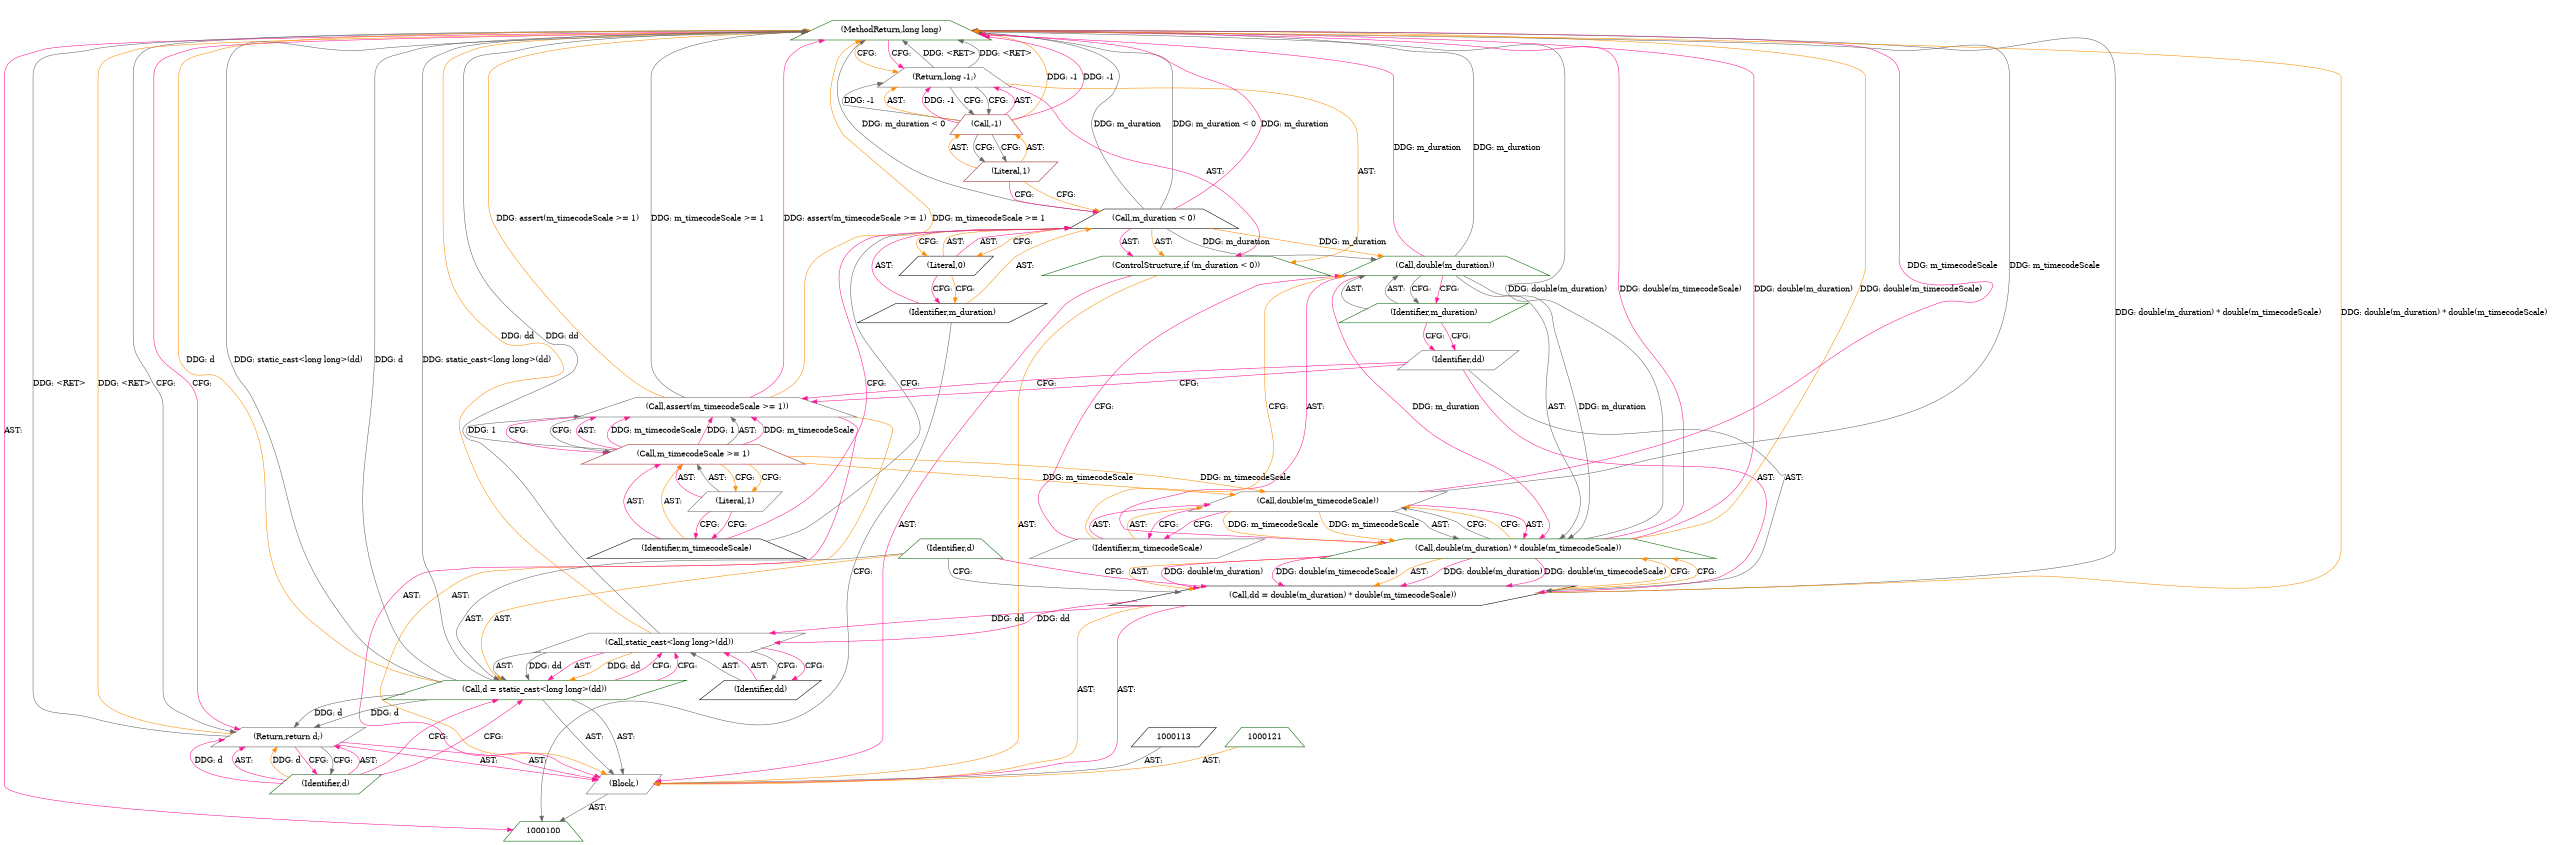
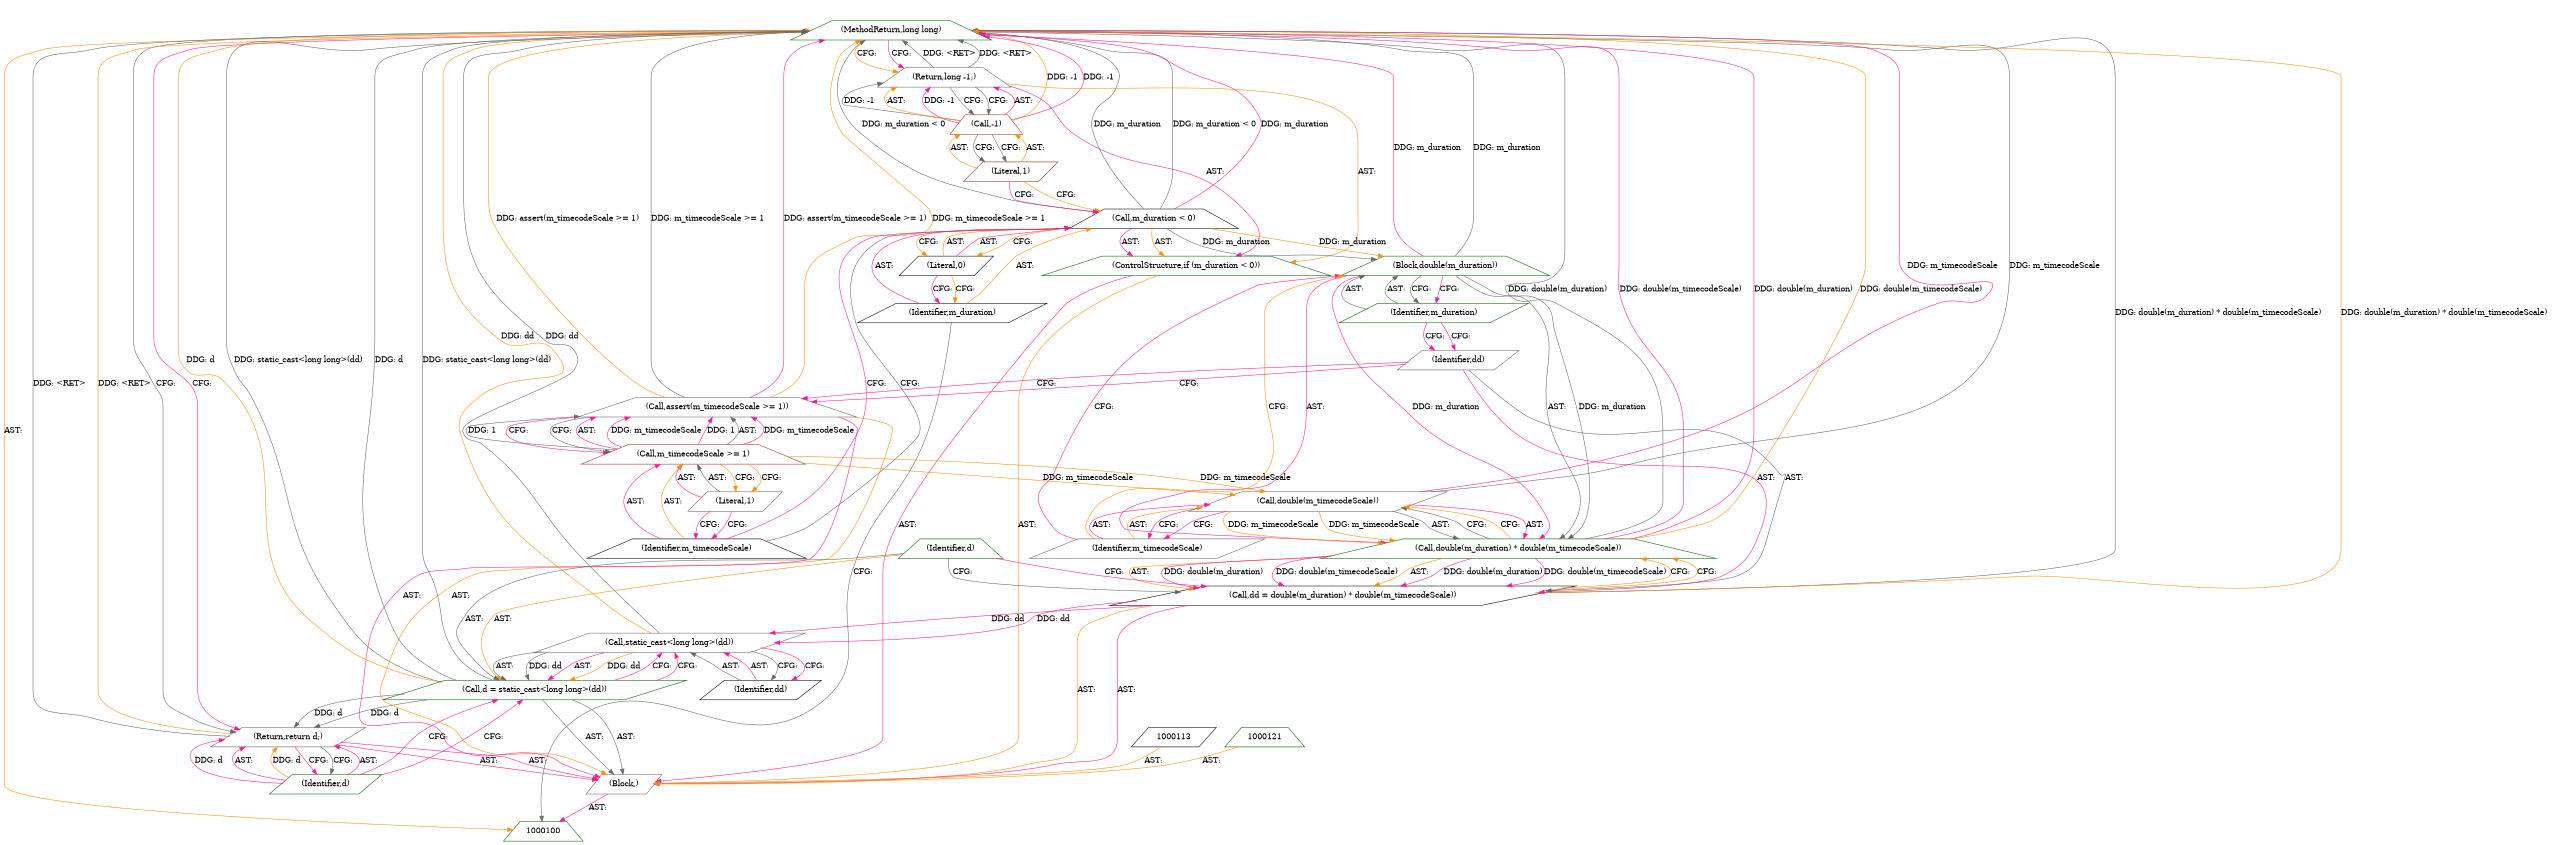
(1445, 266) -> (1445, 266)
(4, 275) -> (4, 275)
(913, 778) -> (913, 778)
(586, 807) -> (586, 807)
